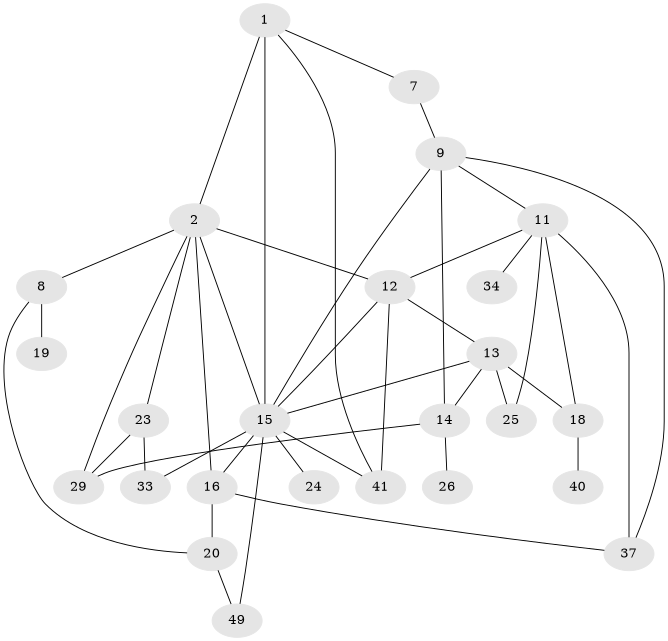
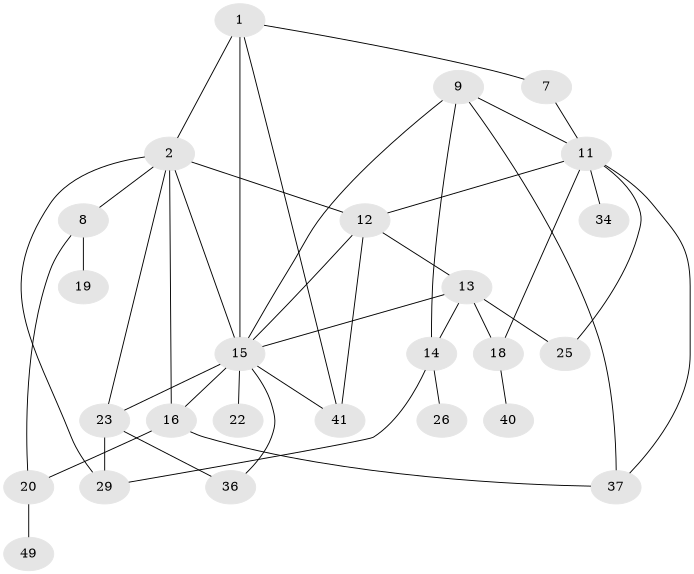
(428, 120) -> (567, 120)
(145, 487) -> (231, 487)
(314, 487) -> (238, 421)
(253, 521) -> (177, 385)
